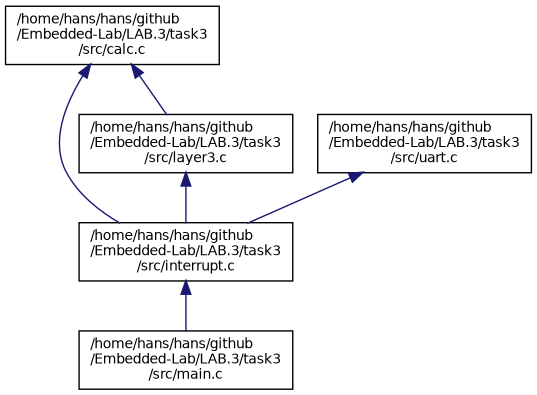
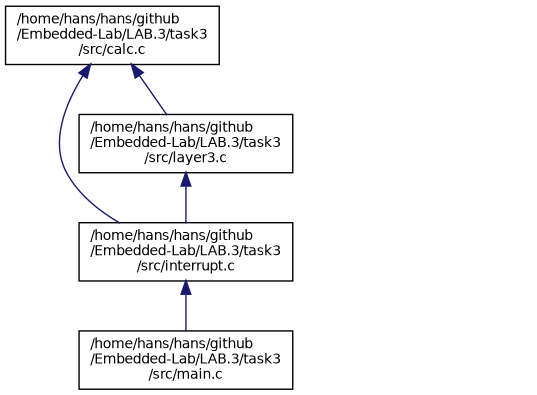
(425, 144) -> none
